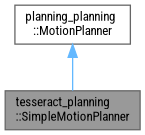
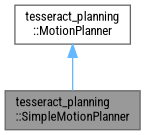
(73, 25) -> (73, 25)
